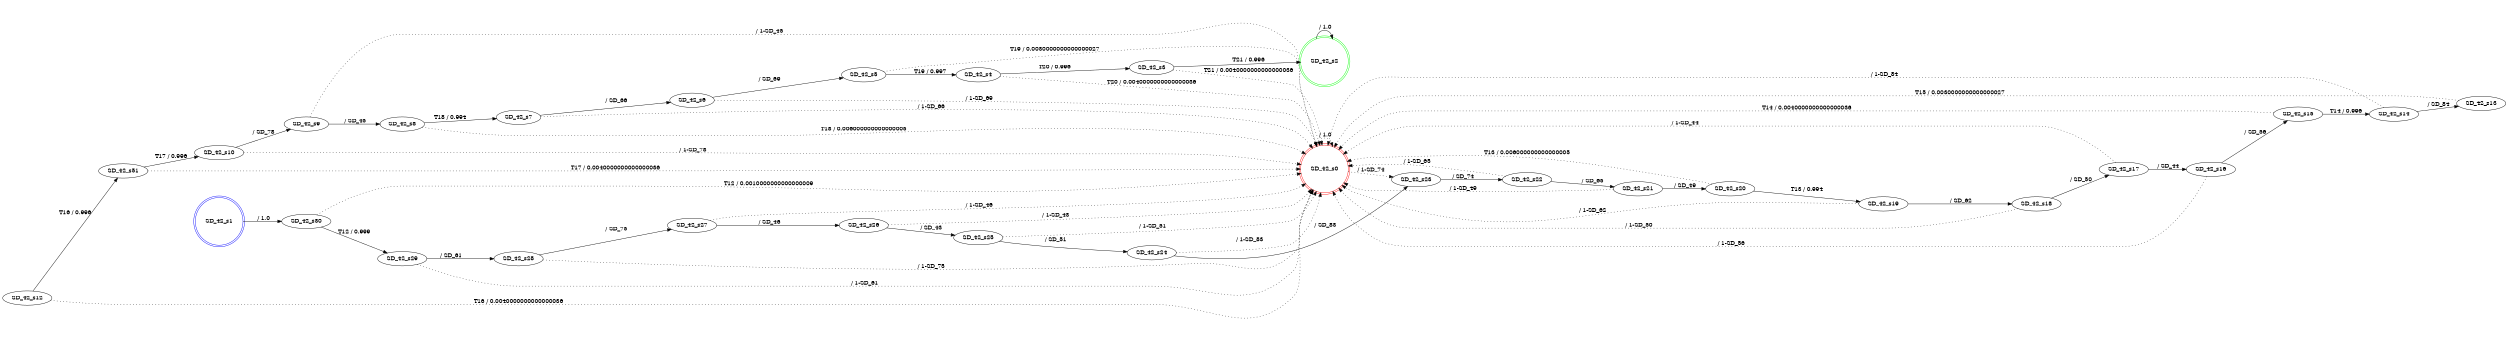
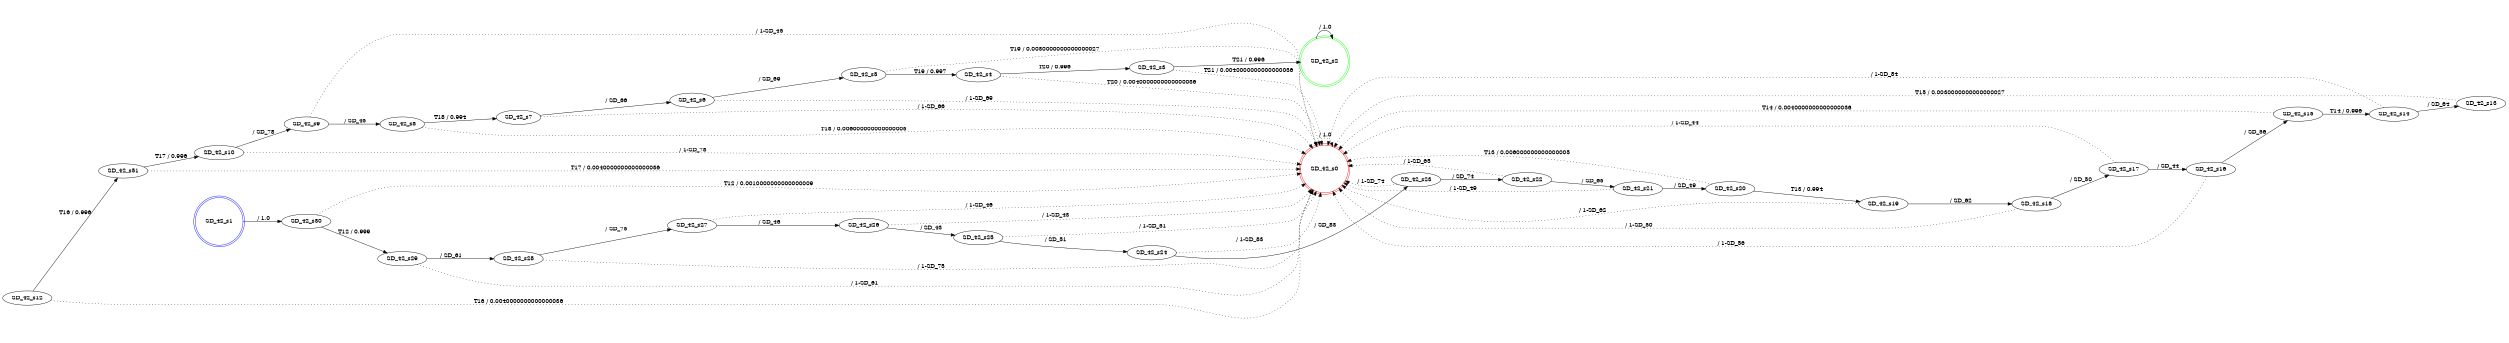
(2438, 104) -> (2438, 104)
(1369, 174) -> (1373, 186)
